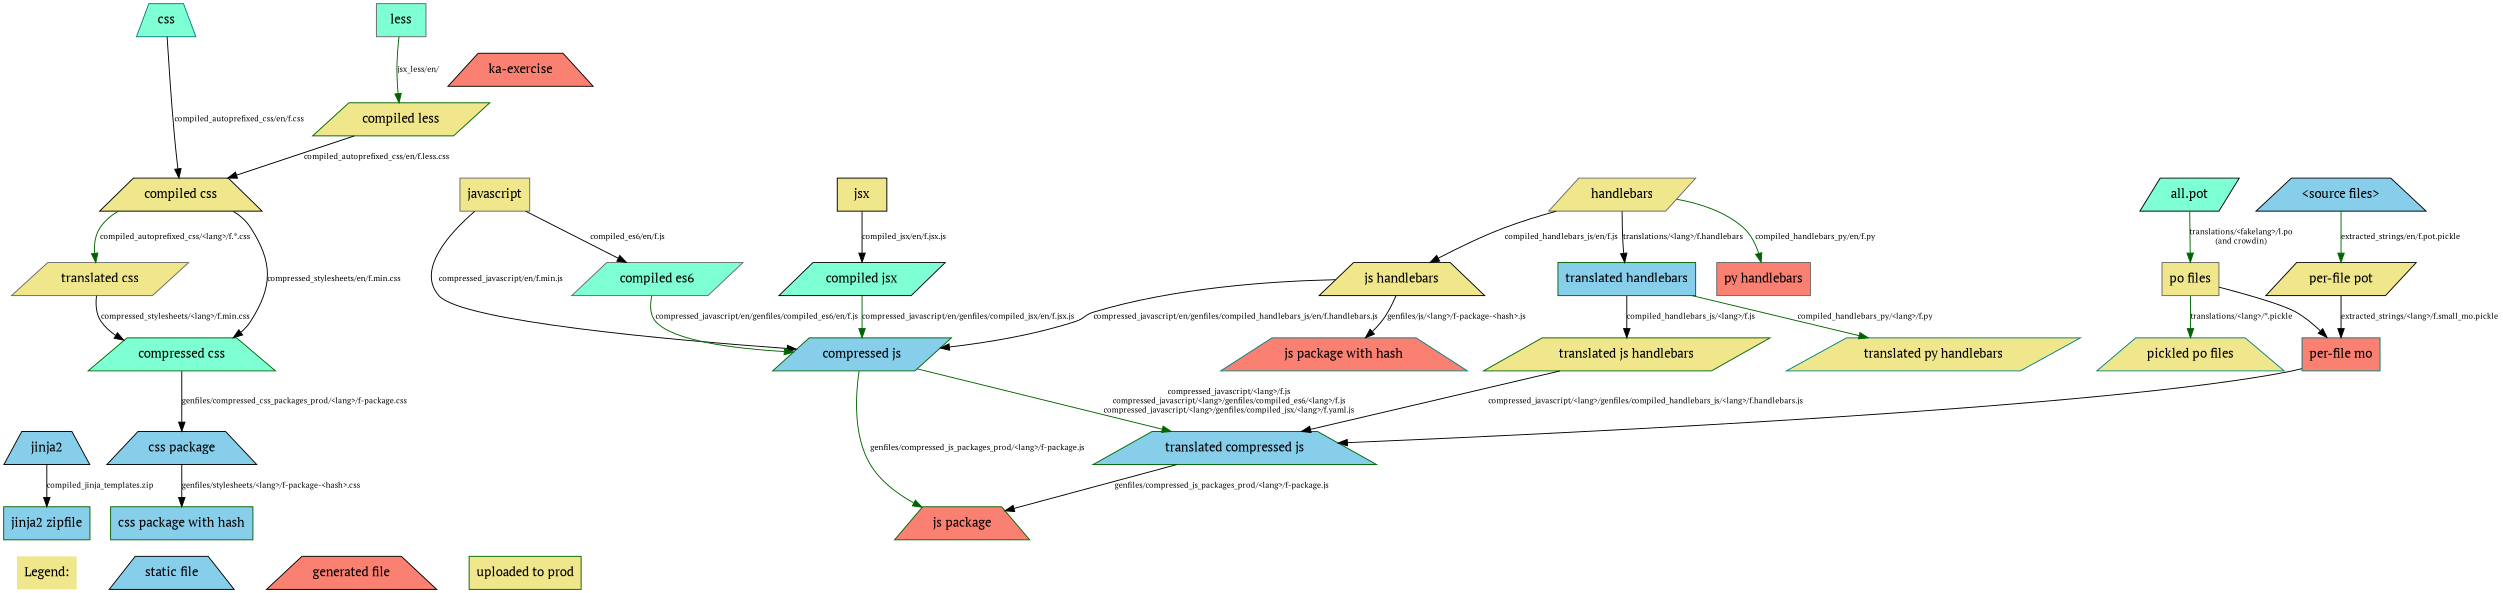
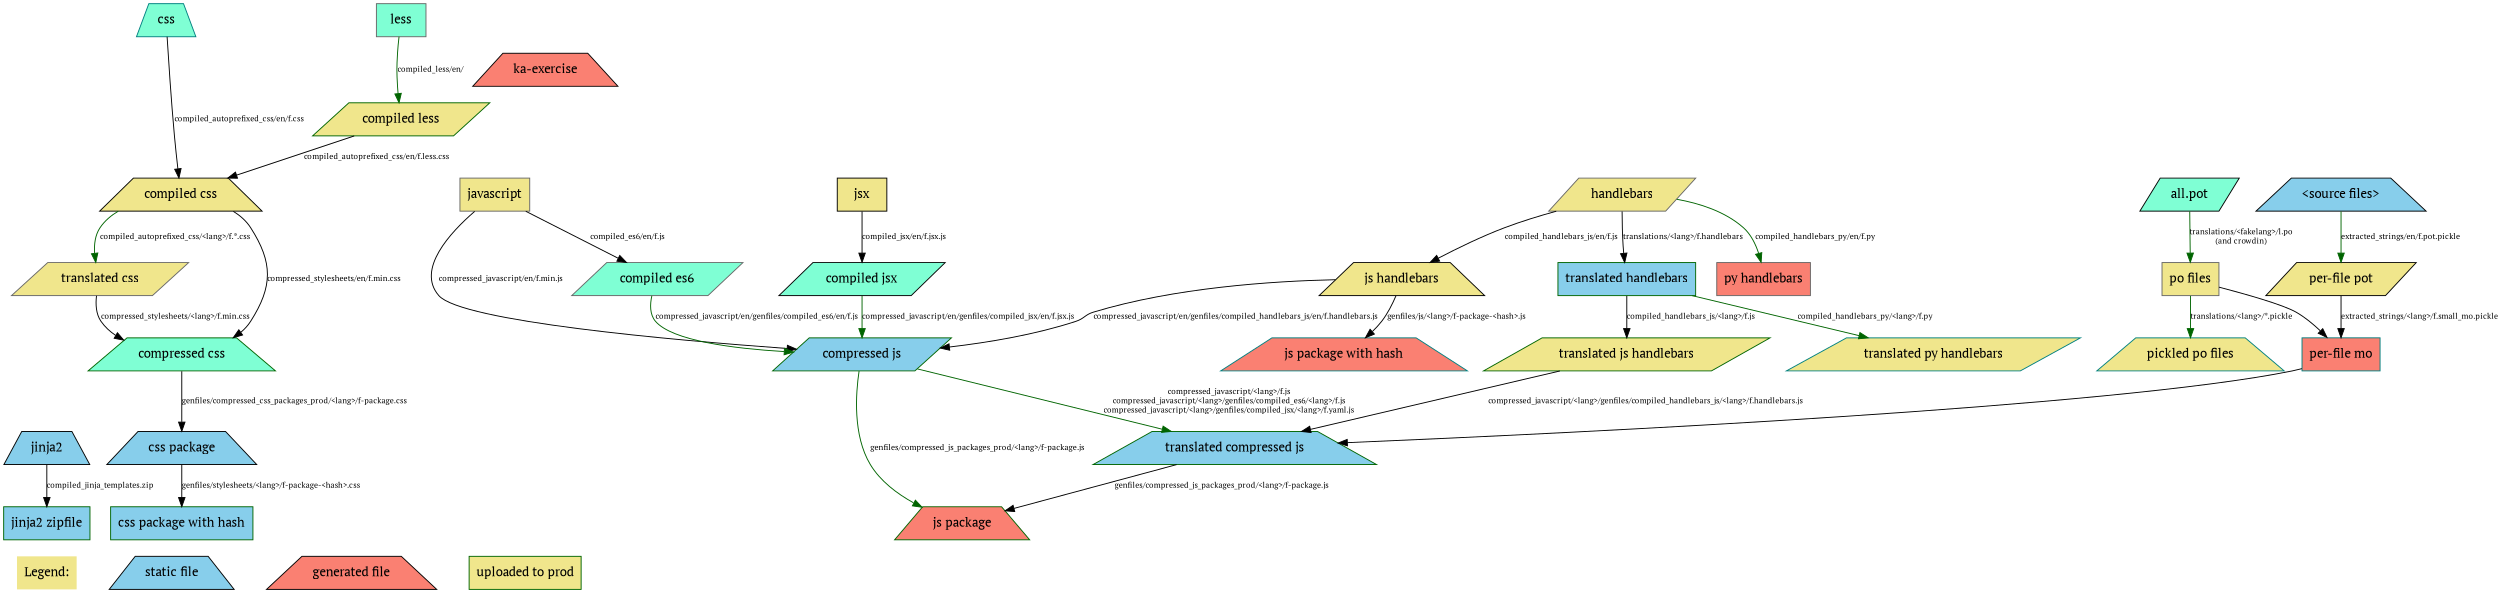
(419, 70) -> (431, 70)
